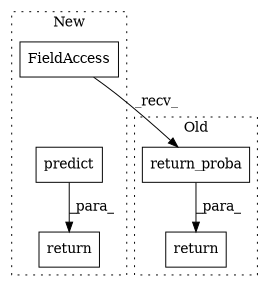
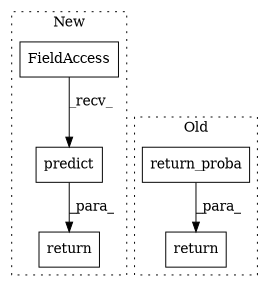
(133, 108) -> (69, 107)
